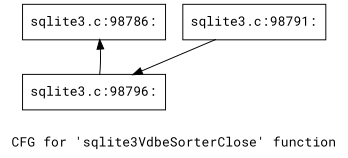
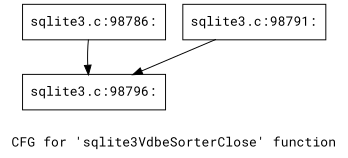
(100, 62) -> (88, 52)
